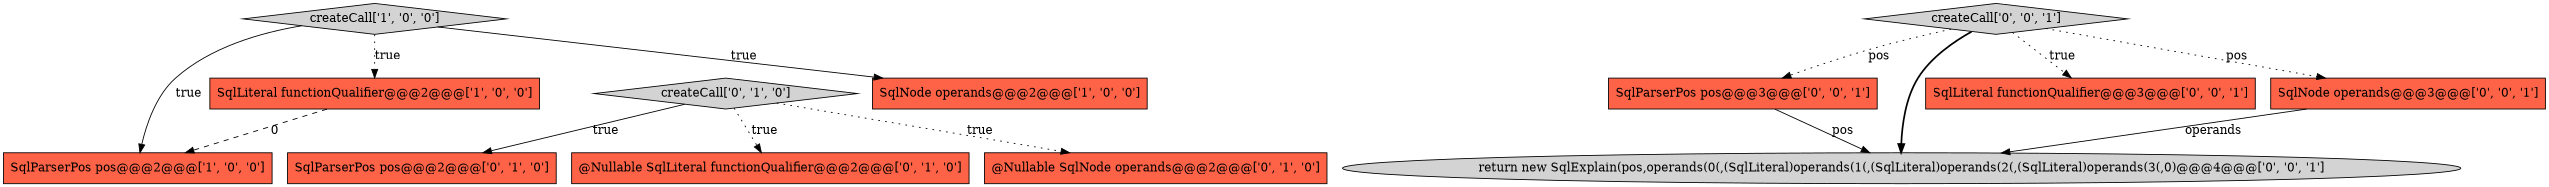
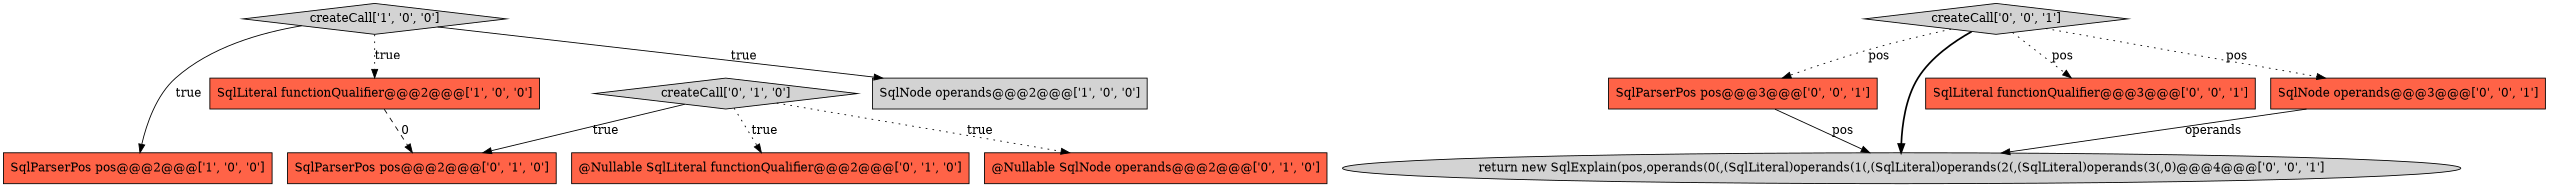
(2063, 56) -> (2063, 56)
(1010, 94) -> (1010, 94)
(260, 130) -> (396, 127)
